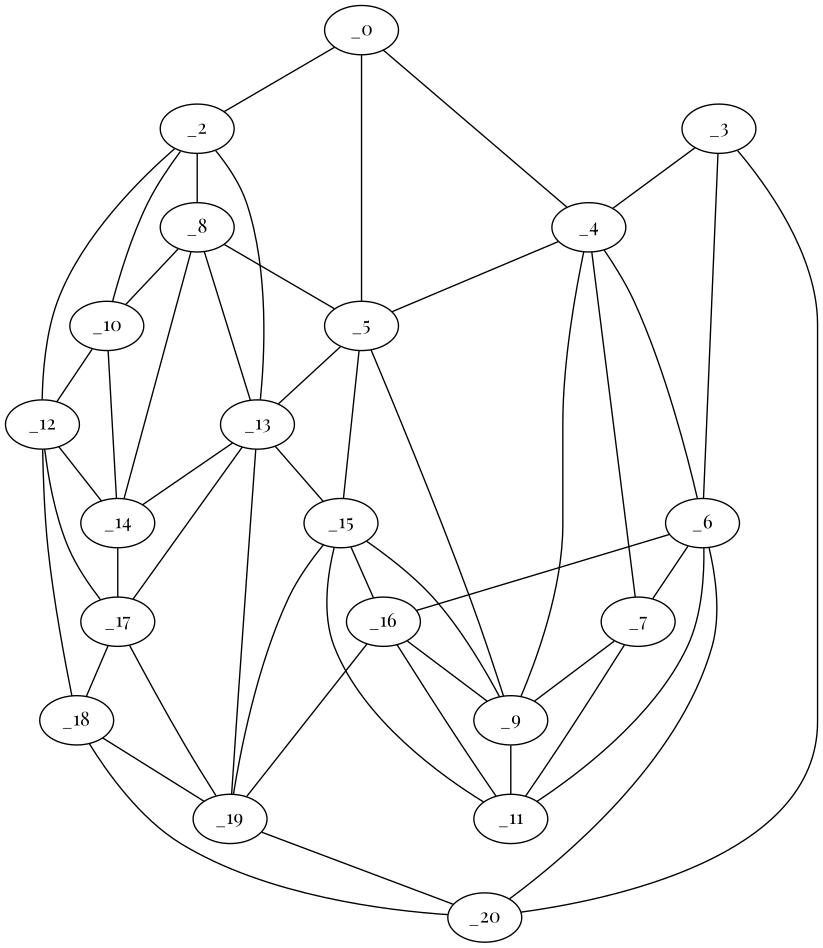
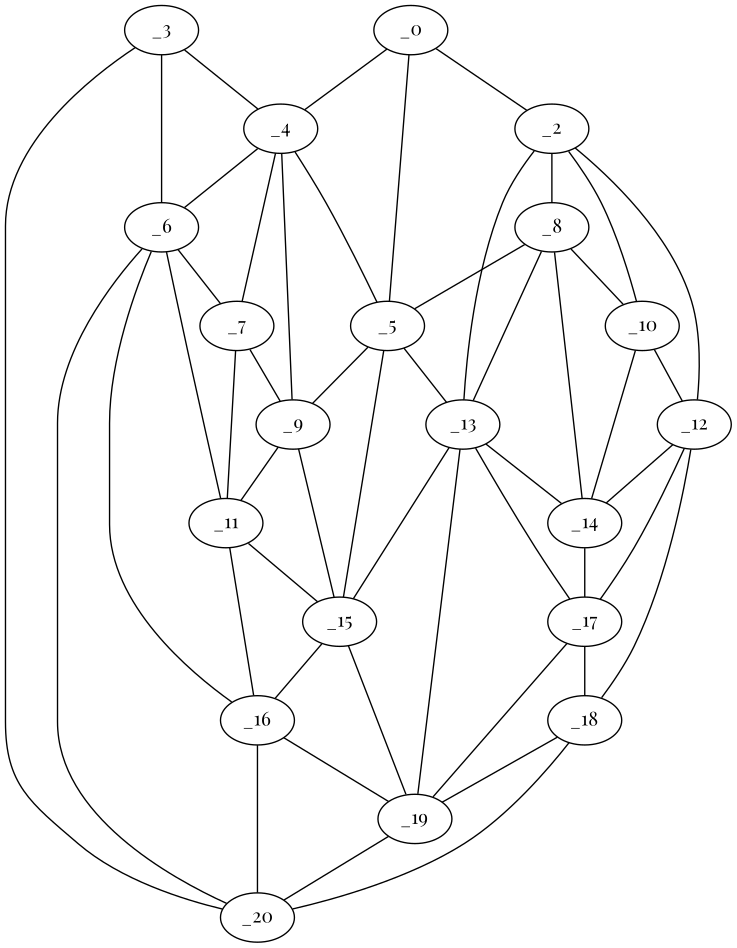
(447, 671) -> (257, 819)
